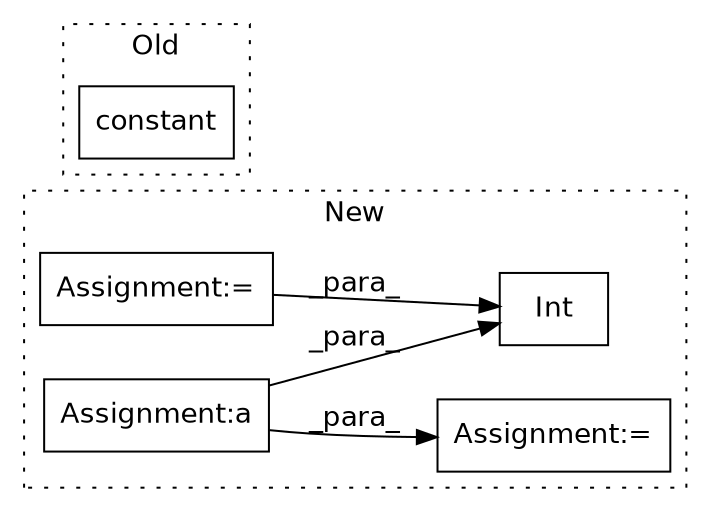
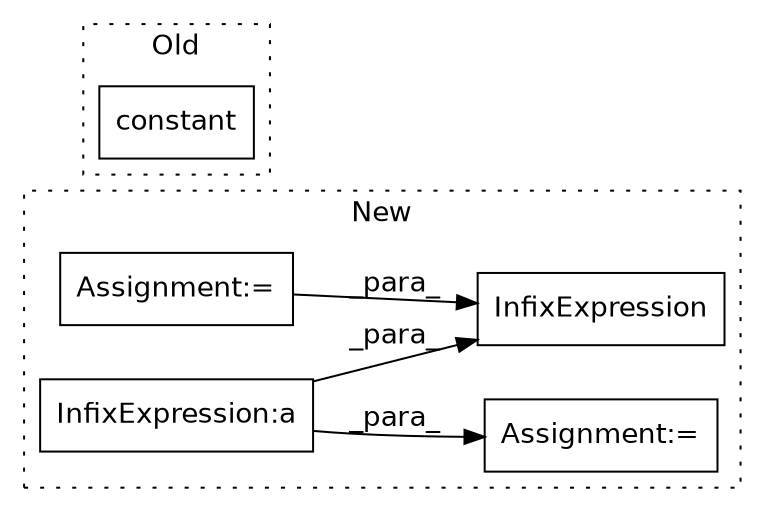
(554, 309) -> (601, 309)
(157, 415) -> (177, 415)
